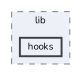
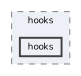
(41, 21) -> (41, 21)
